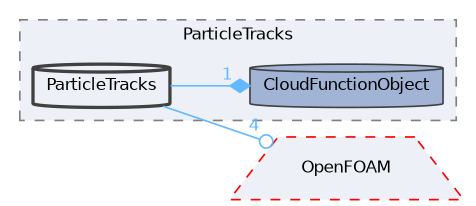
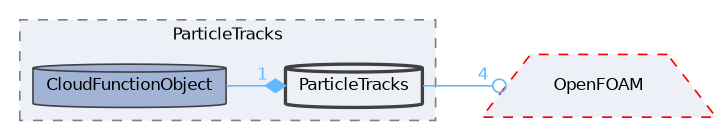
(200, 86) -> (246, 86)
